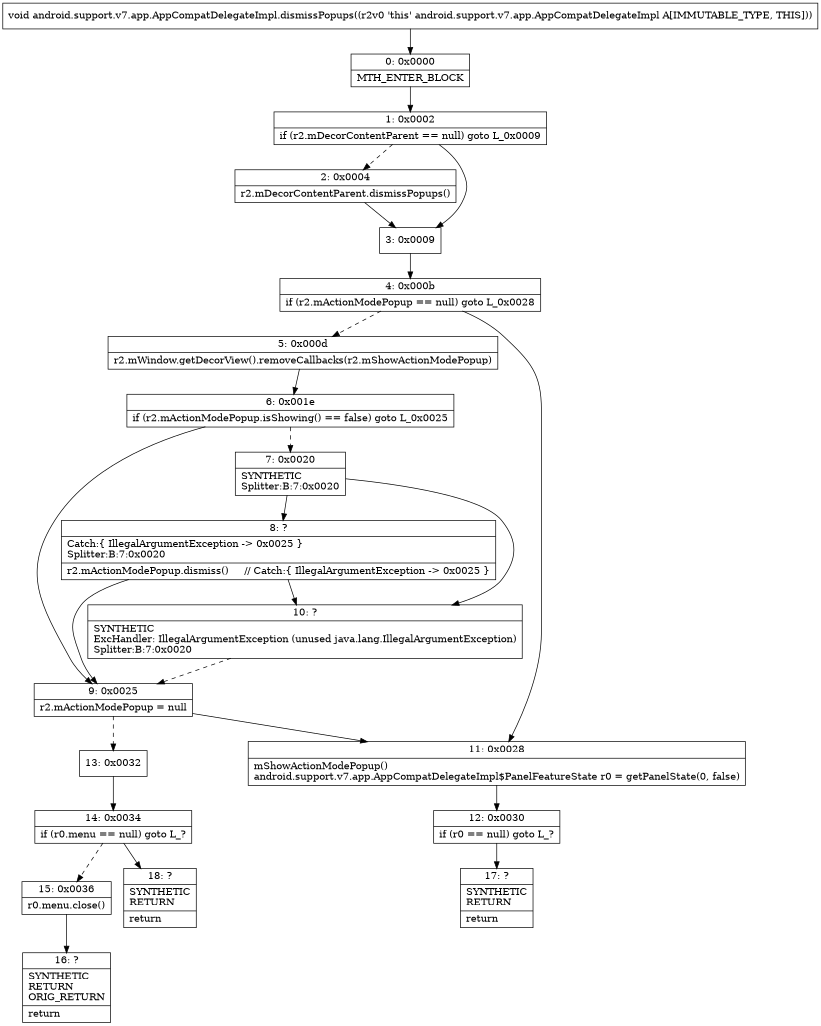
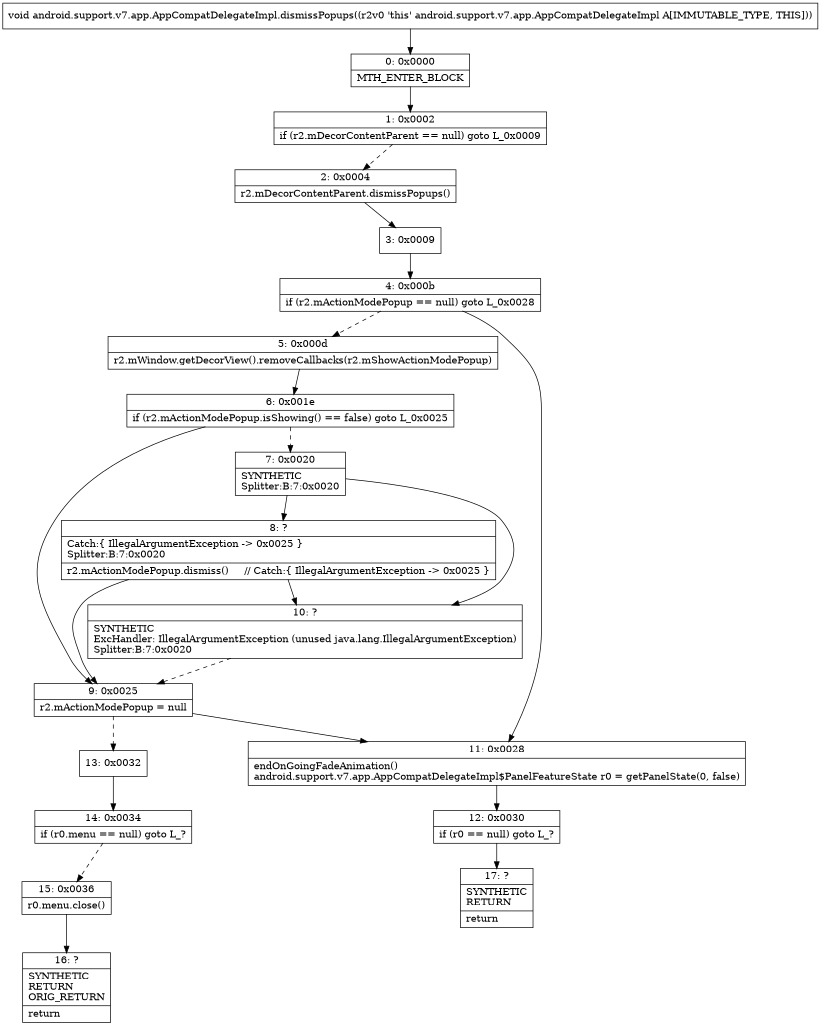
(467, 184) -> none
(321, 766) -> (326, 766)
(160, 898) -> none
